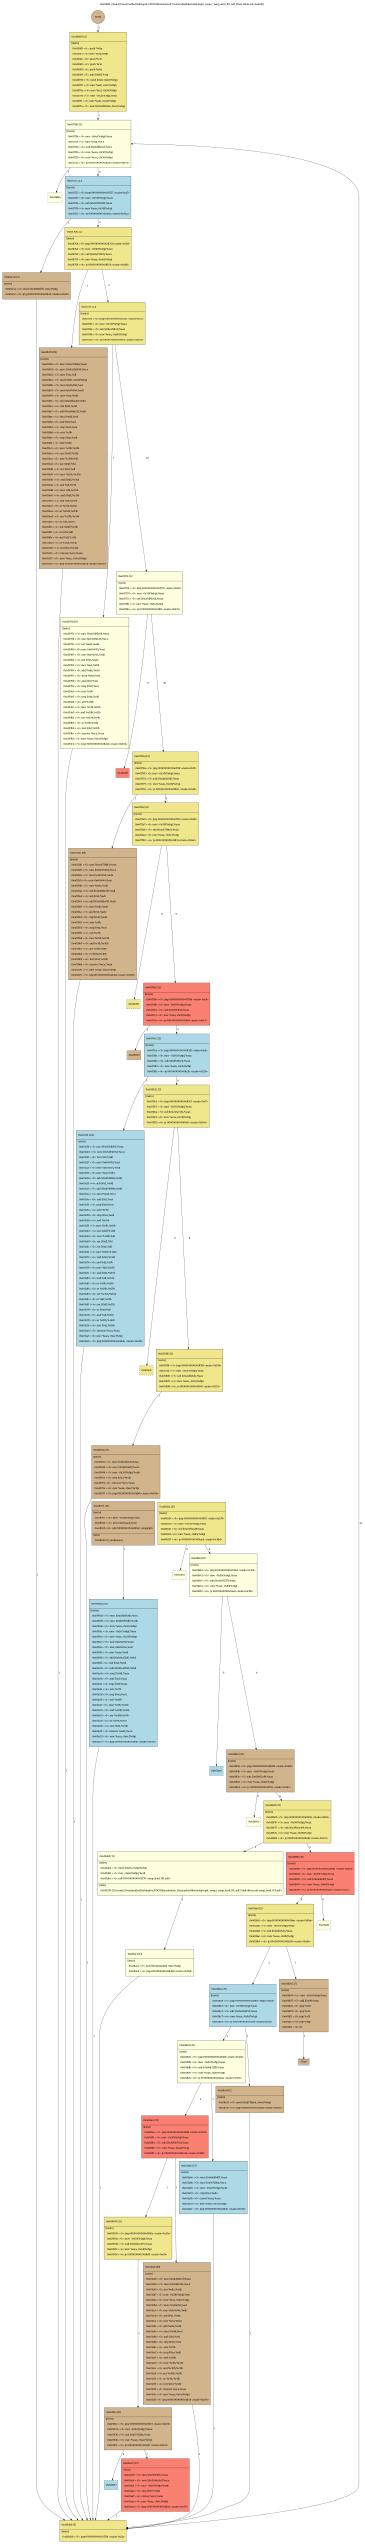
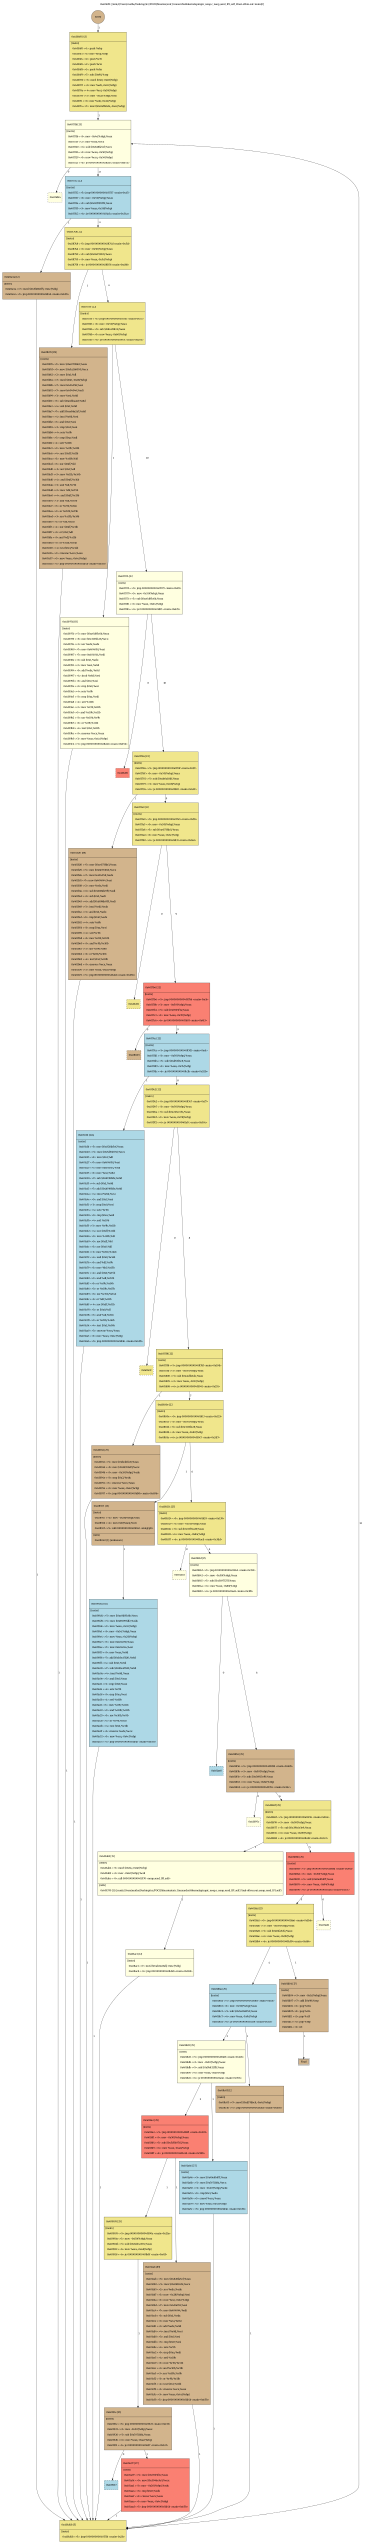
none -> (190, 1421)
